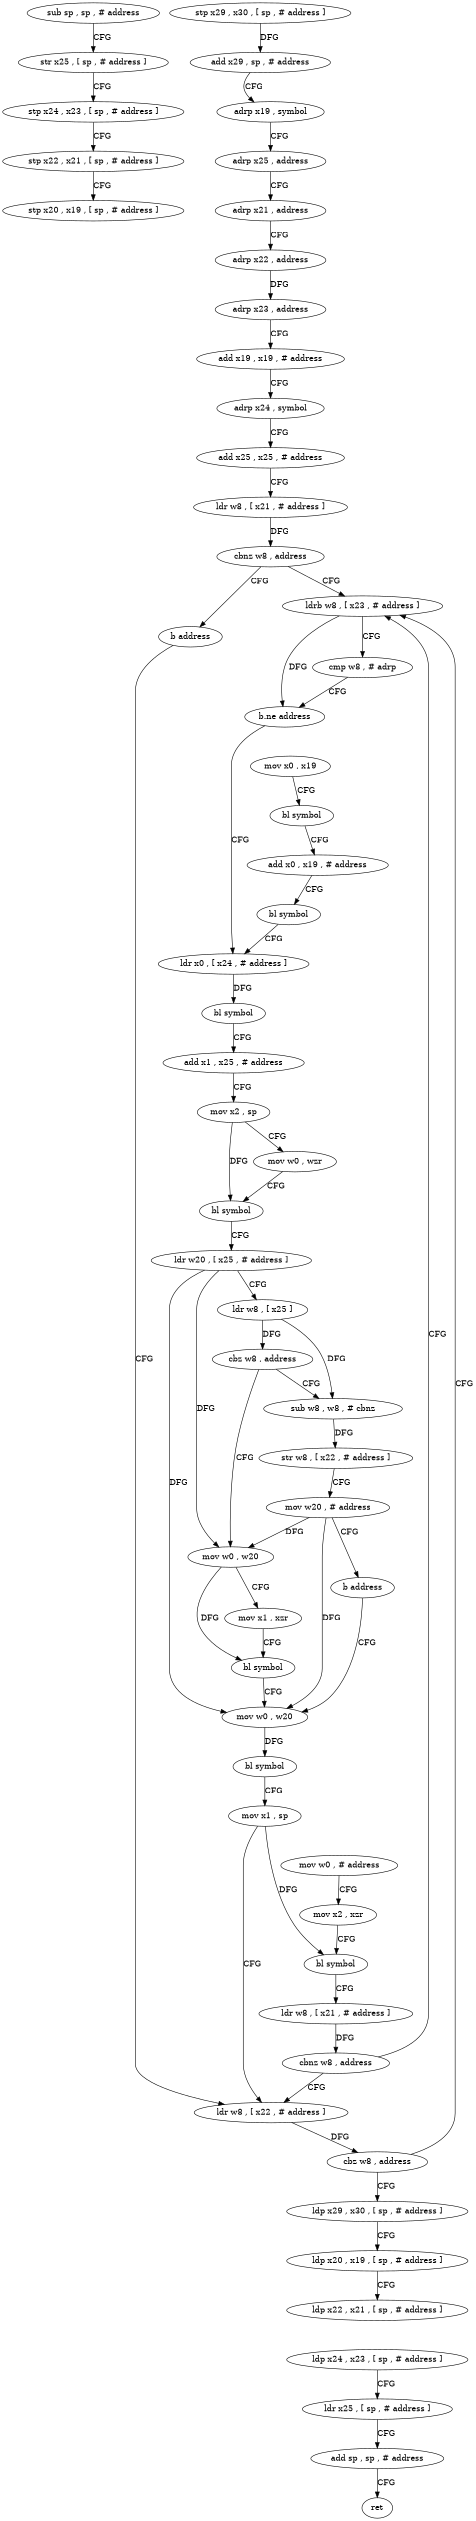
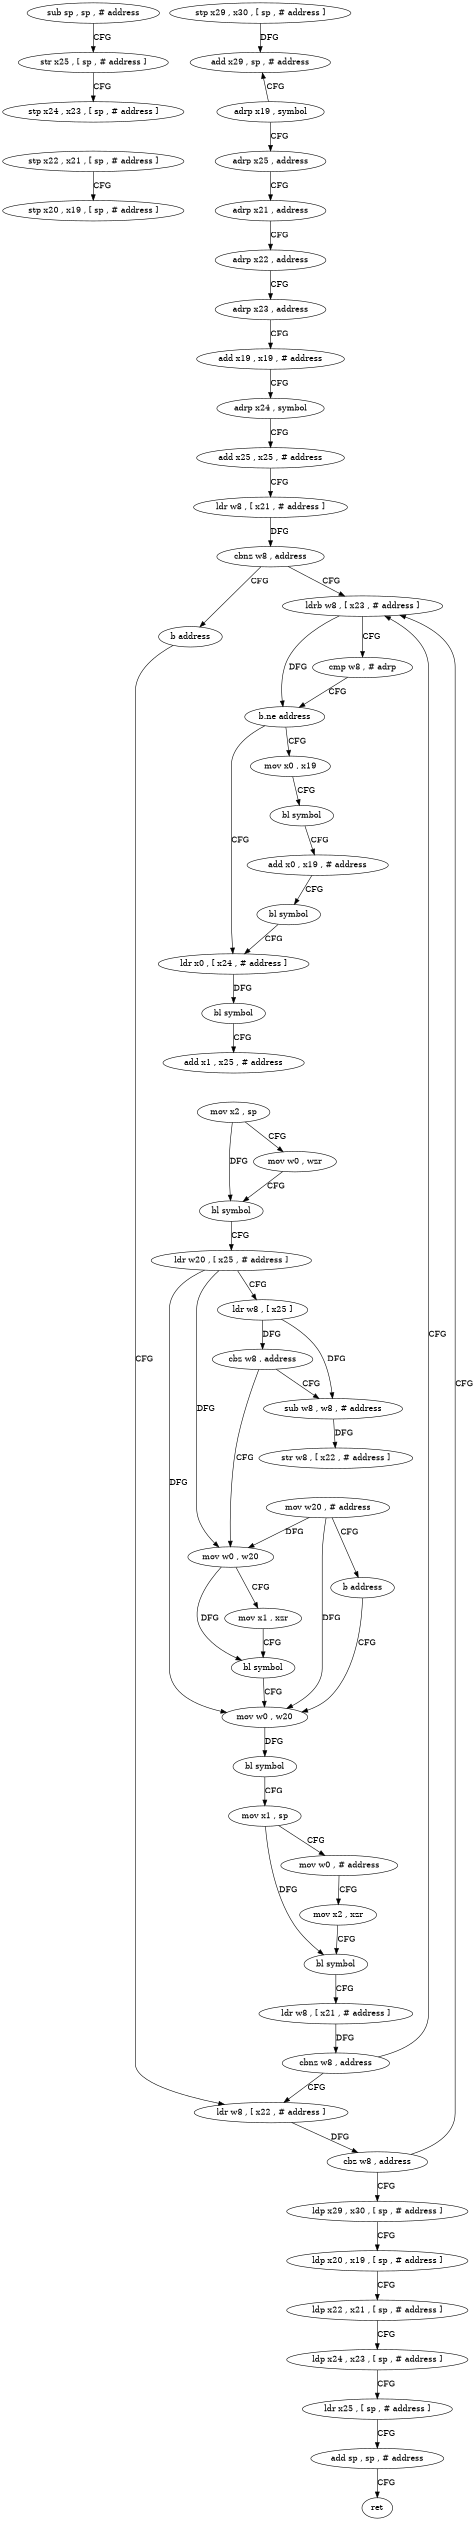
(244, 85) -> (266, 90)
(93, 134) -> none
(280, 285) -> (280, 285)
none -> (287, 739)
(234, 1085) -> none
(333, 1409) -> (333, 1409)
(332, 1480) -> none
(243, 1962) -> (299, 1839)
none -> (377, 2332)
